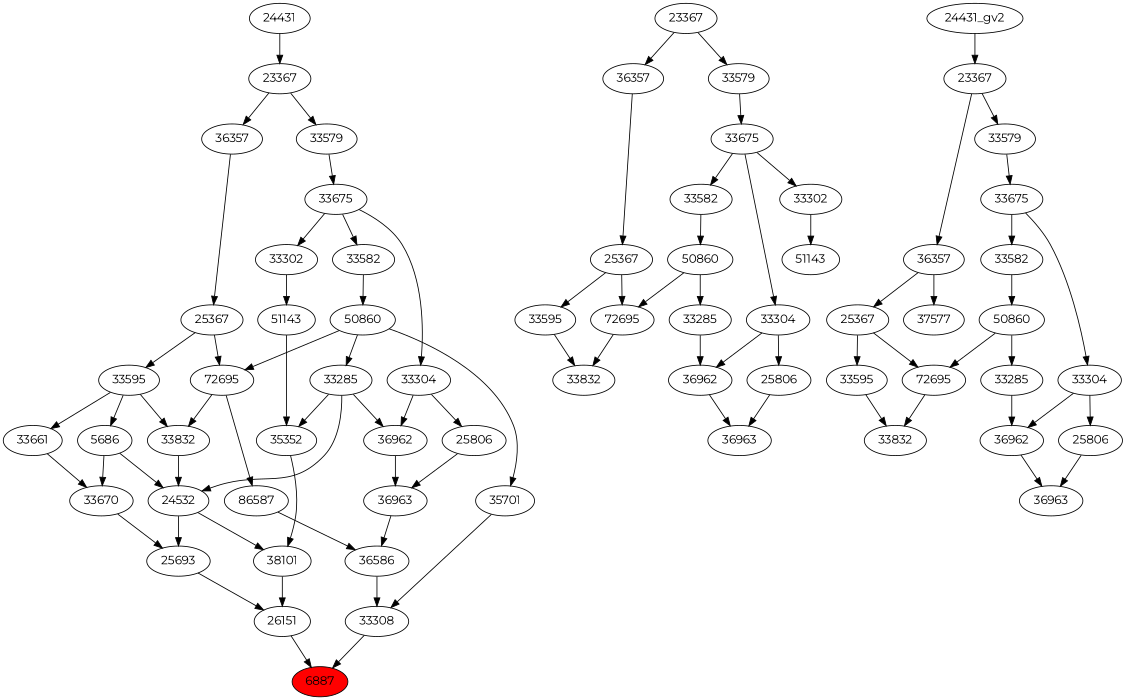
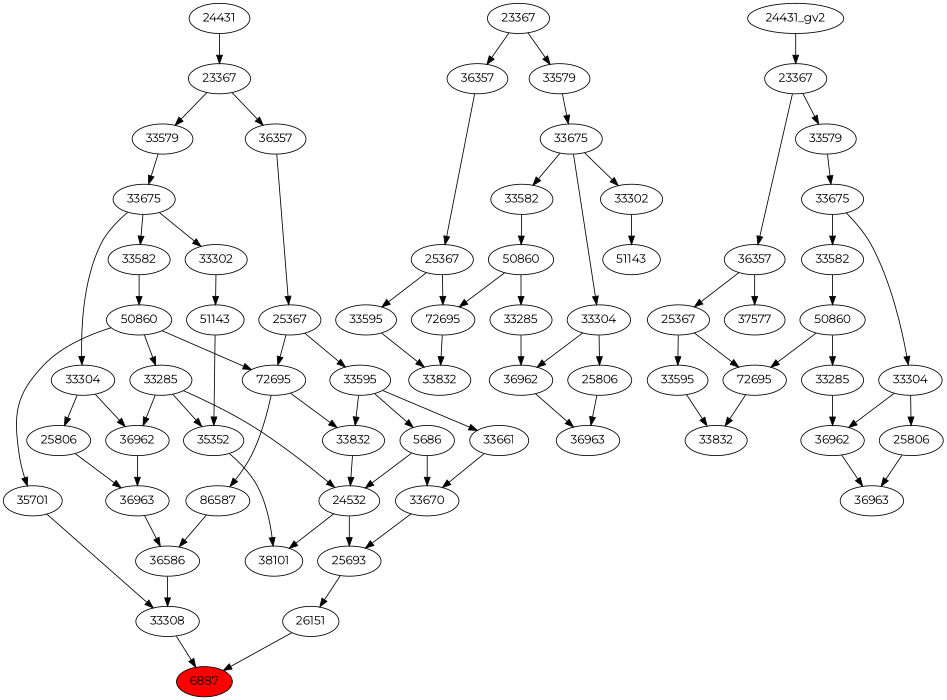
(282, 587) -> none
